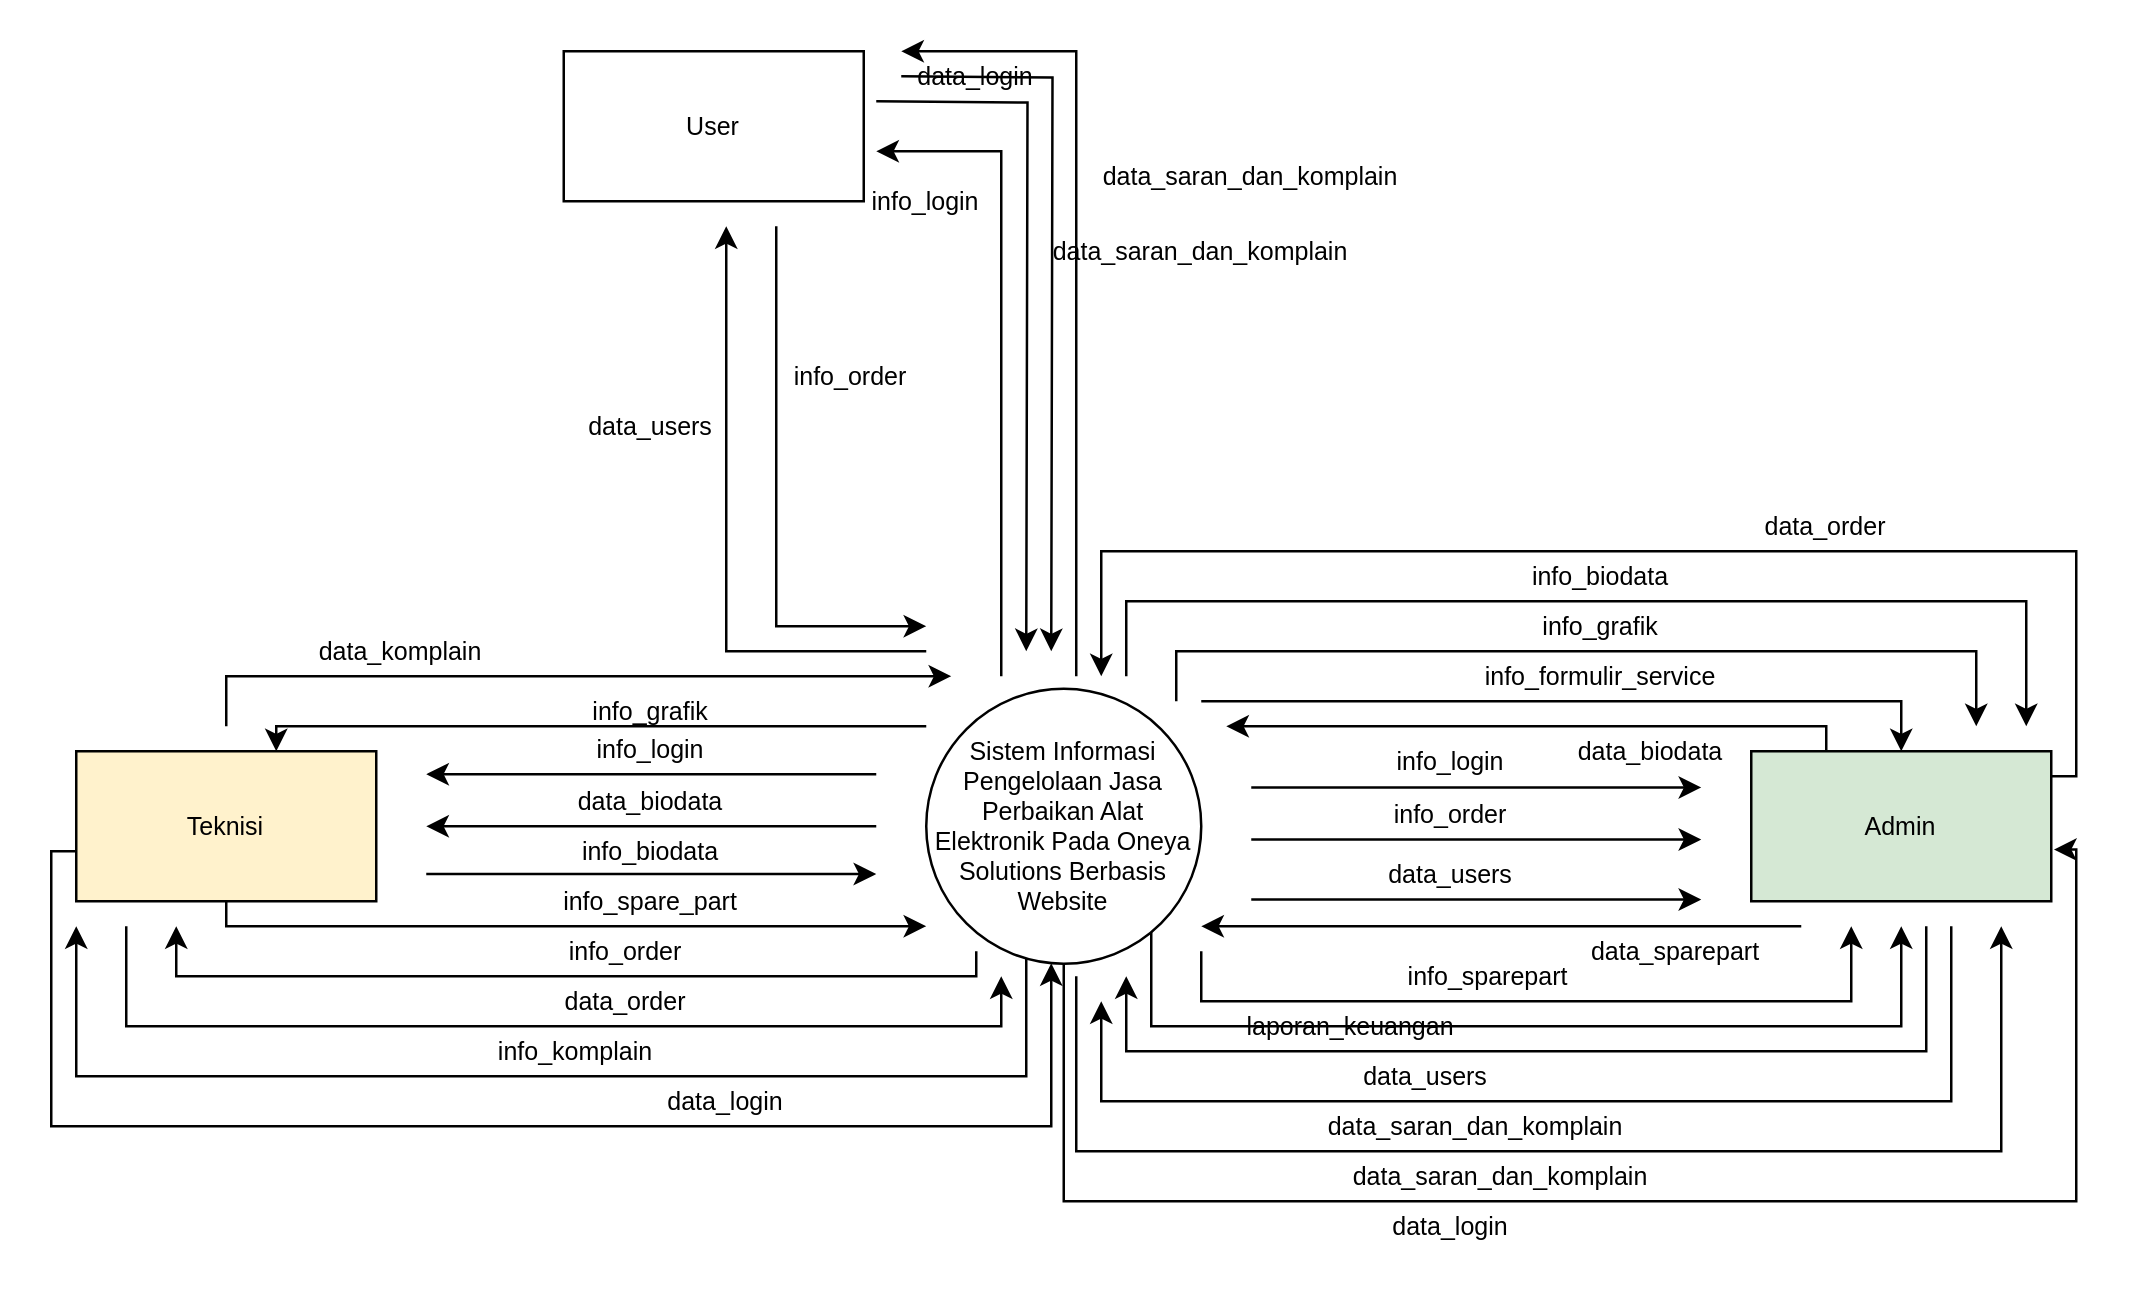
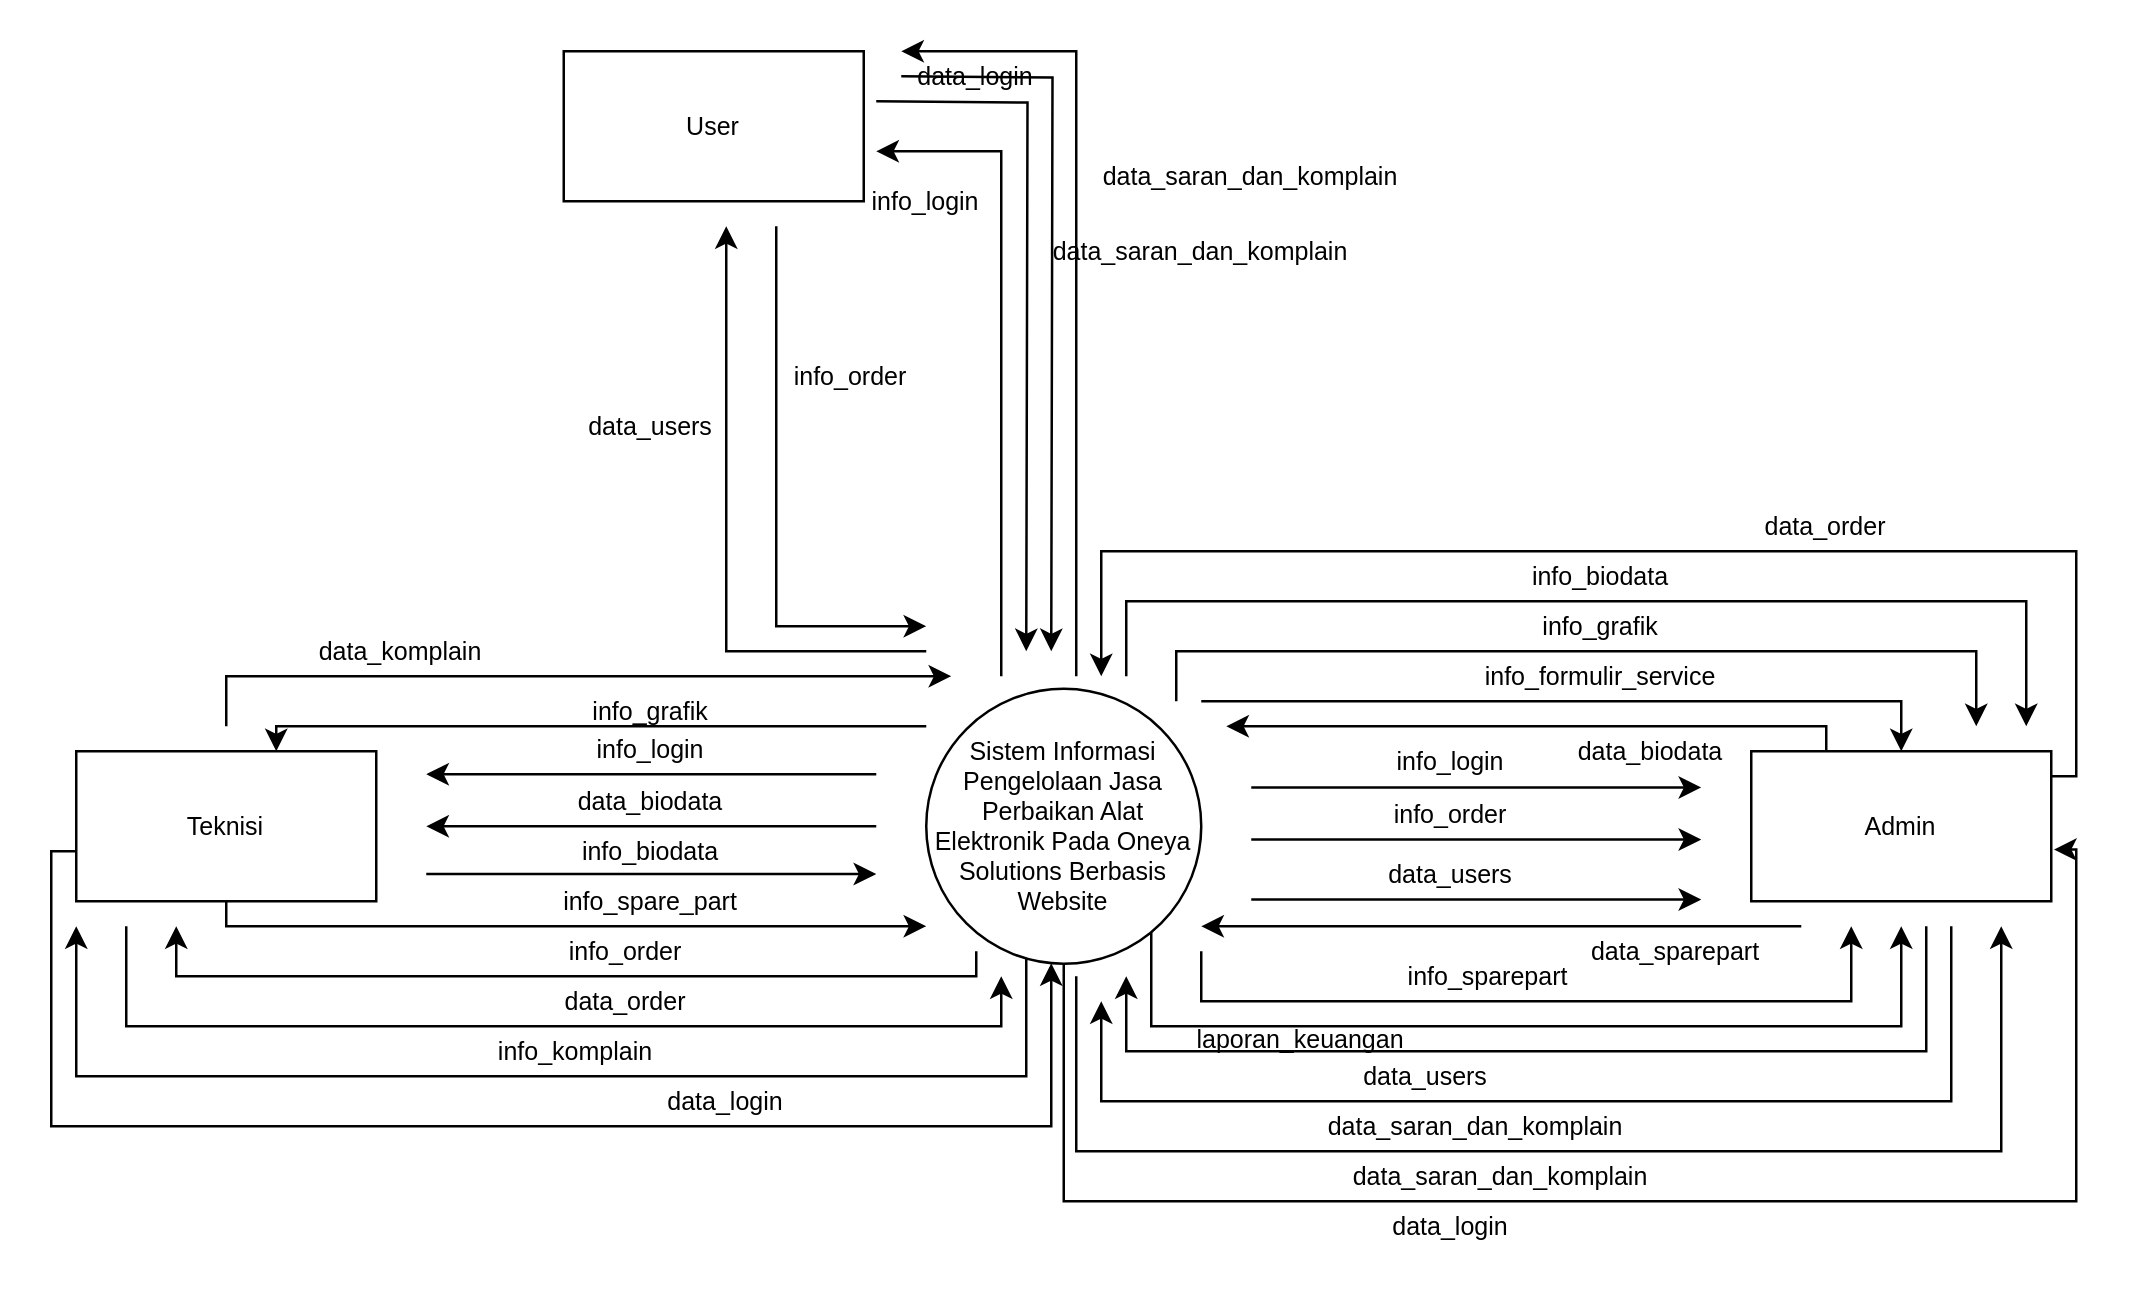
(226, 826) -> (226, 826)
(1901, 826) -> (1901, 826)
(1351, 1026) -> (1301, 1039)
